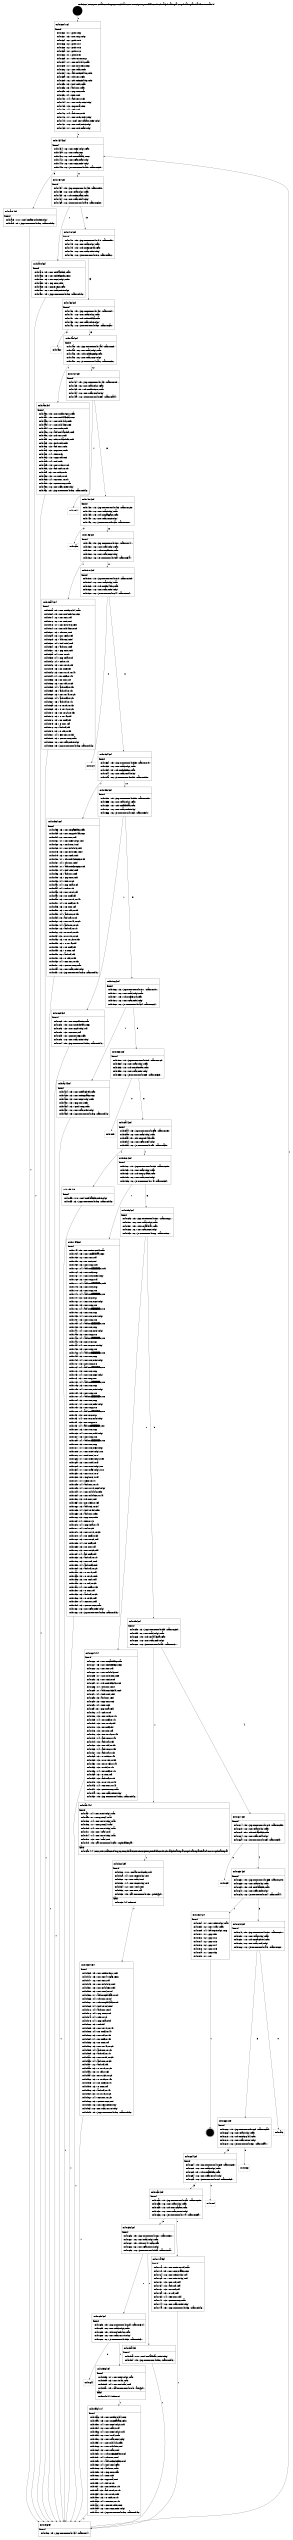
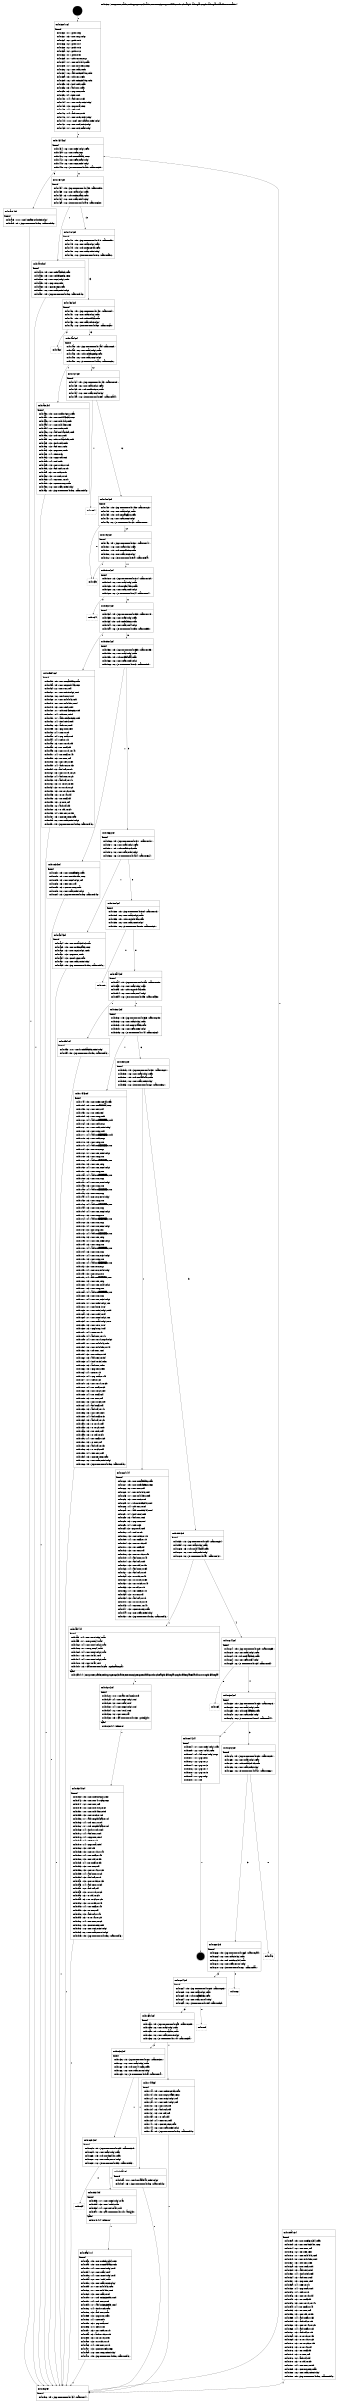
(74, 579) -> (98, 569)
(75, 2150) -> none
